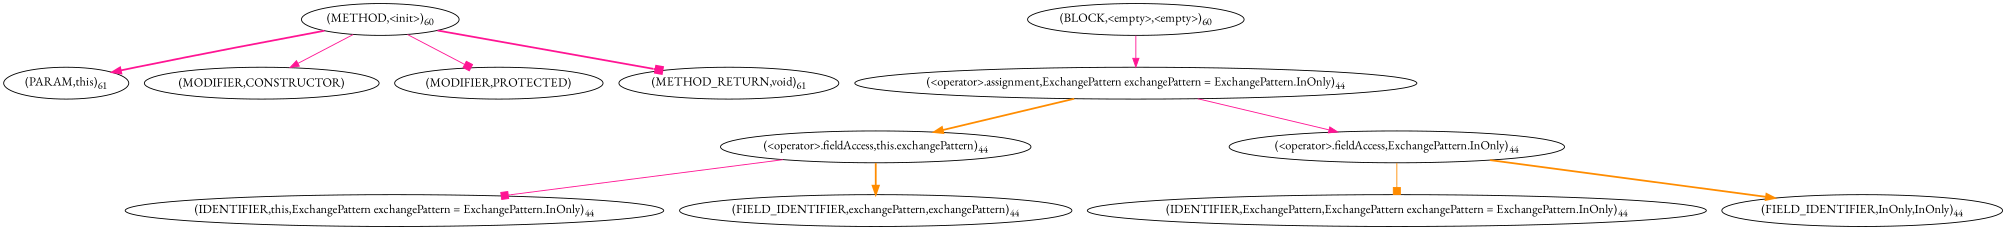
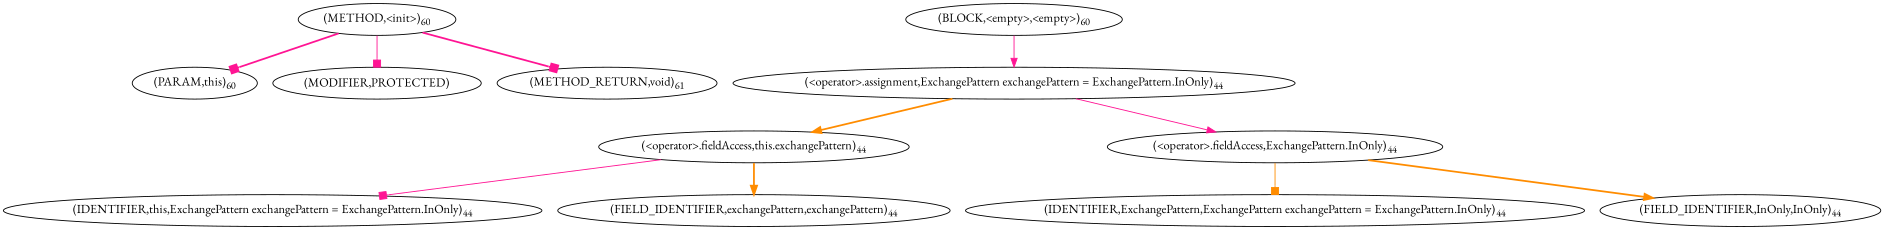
(223, 50) -> (289, 50)
(102, 82) -> (231, 82)
(262, 83) -> none
